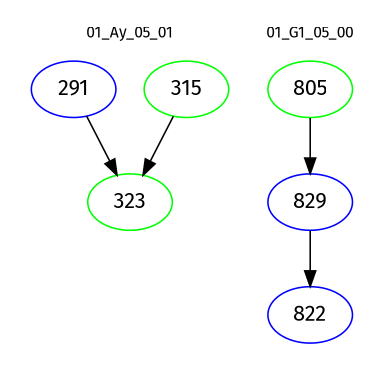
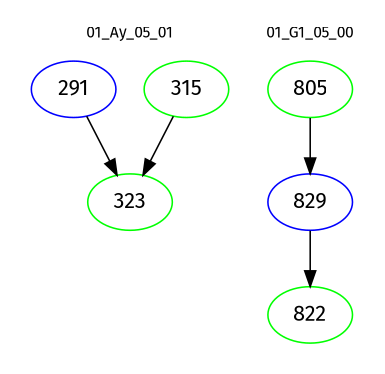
(310, 315) -> (310, 315)
